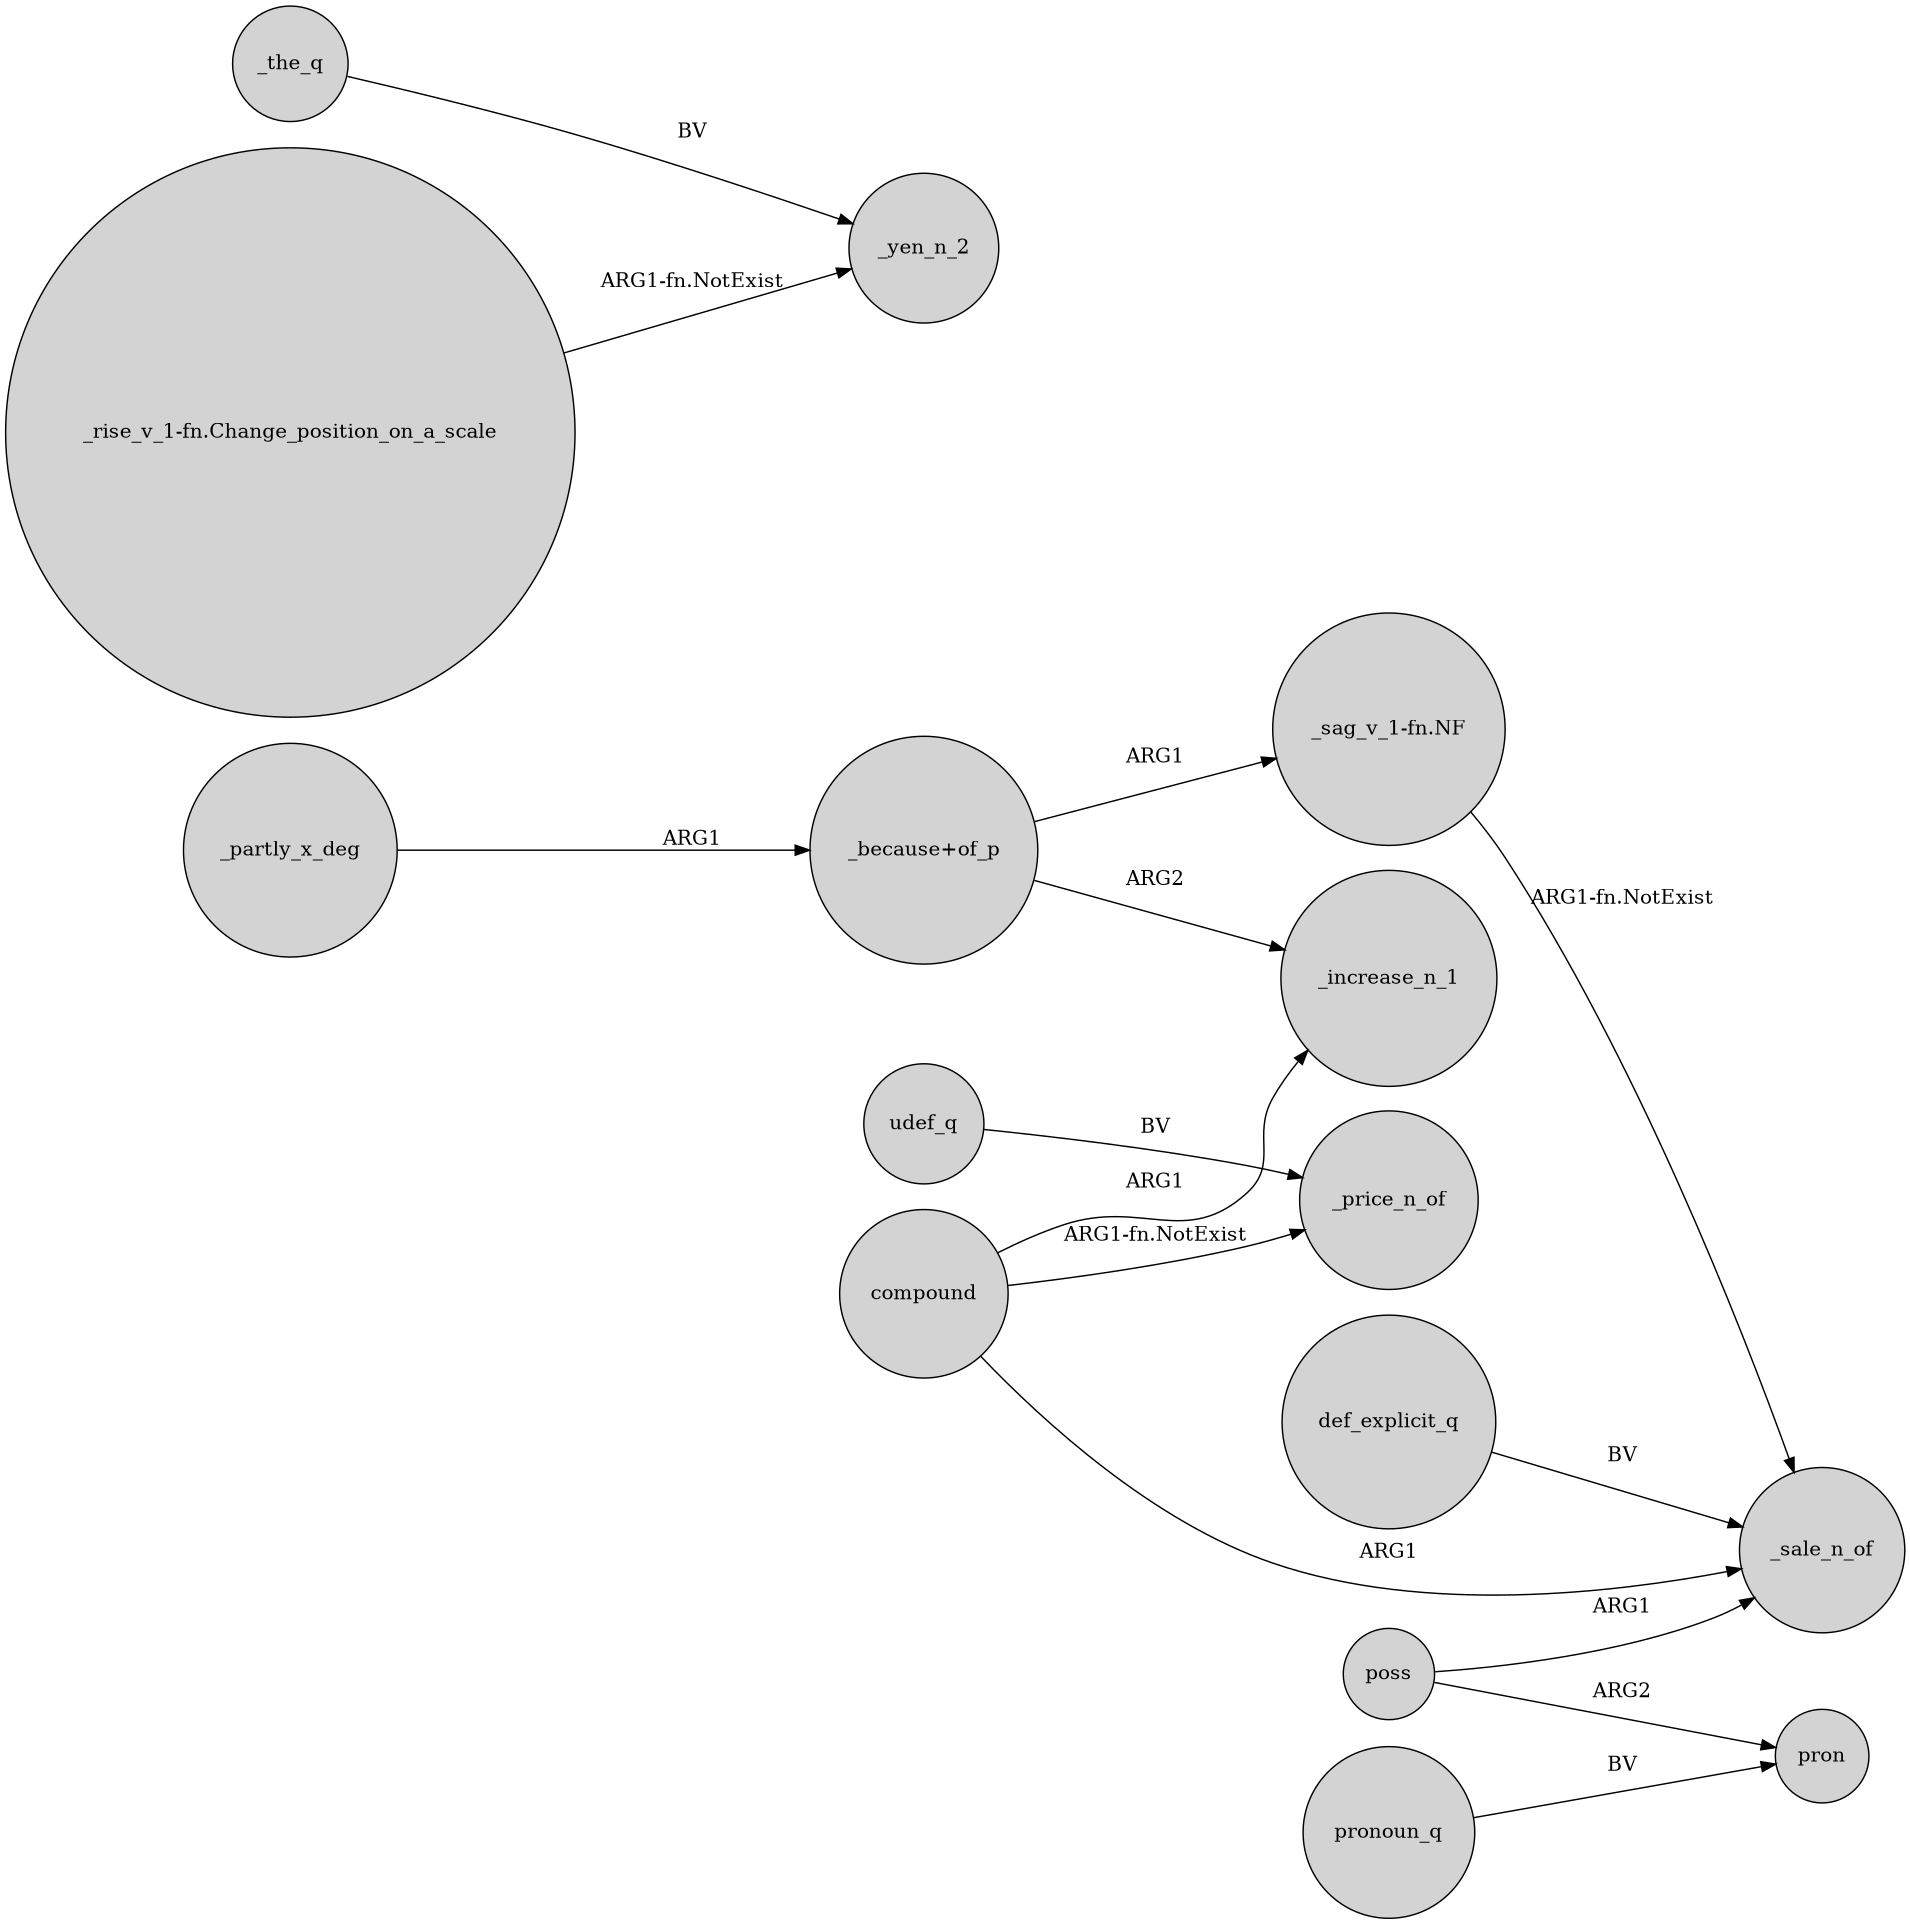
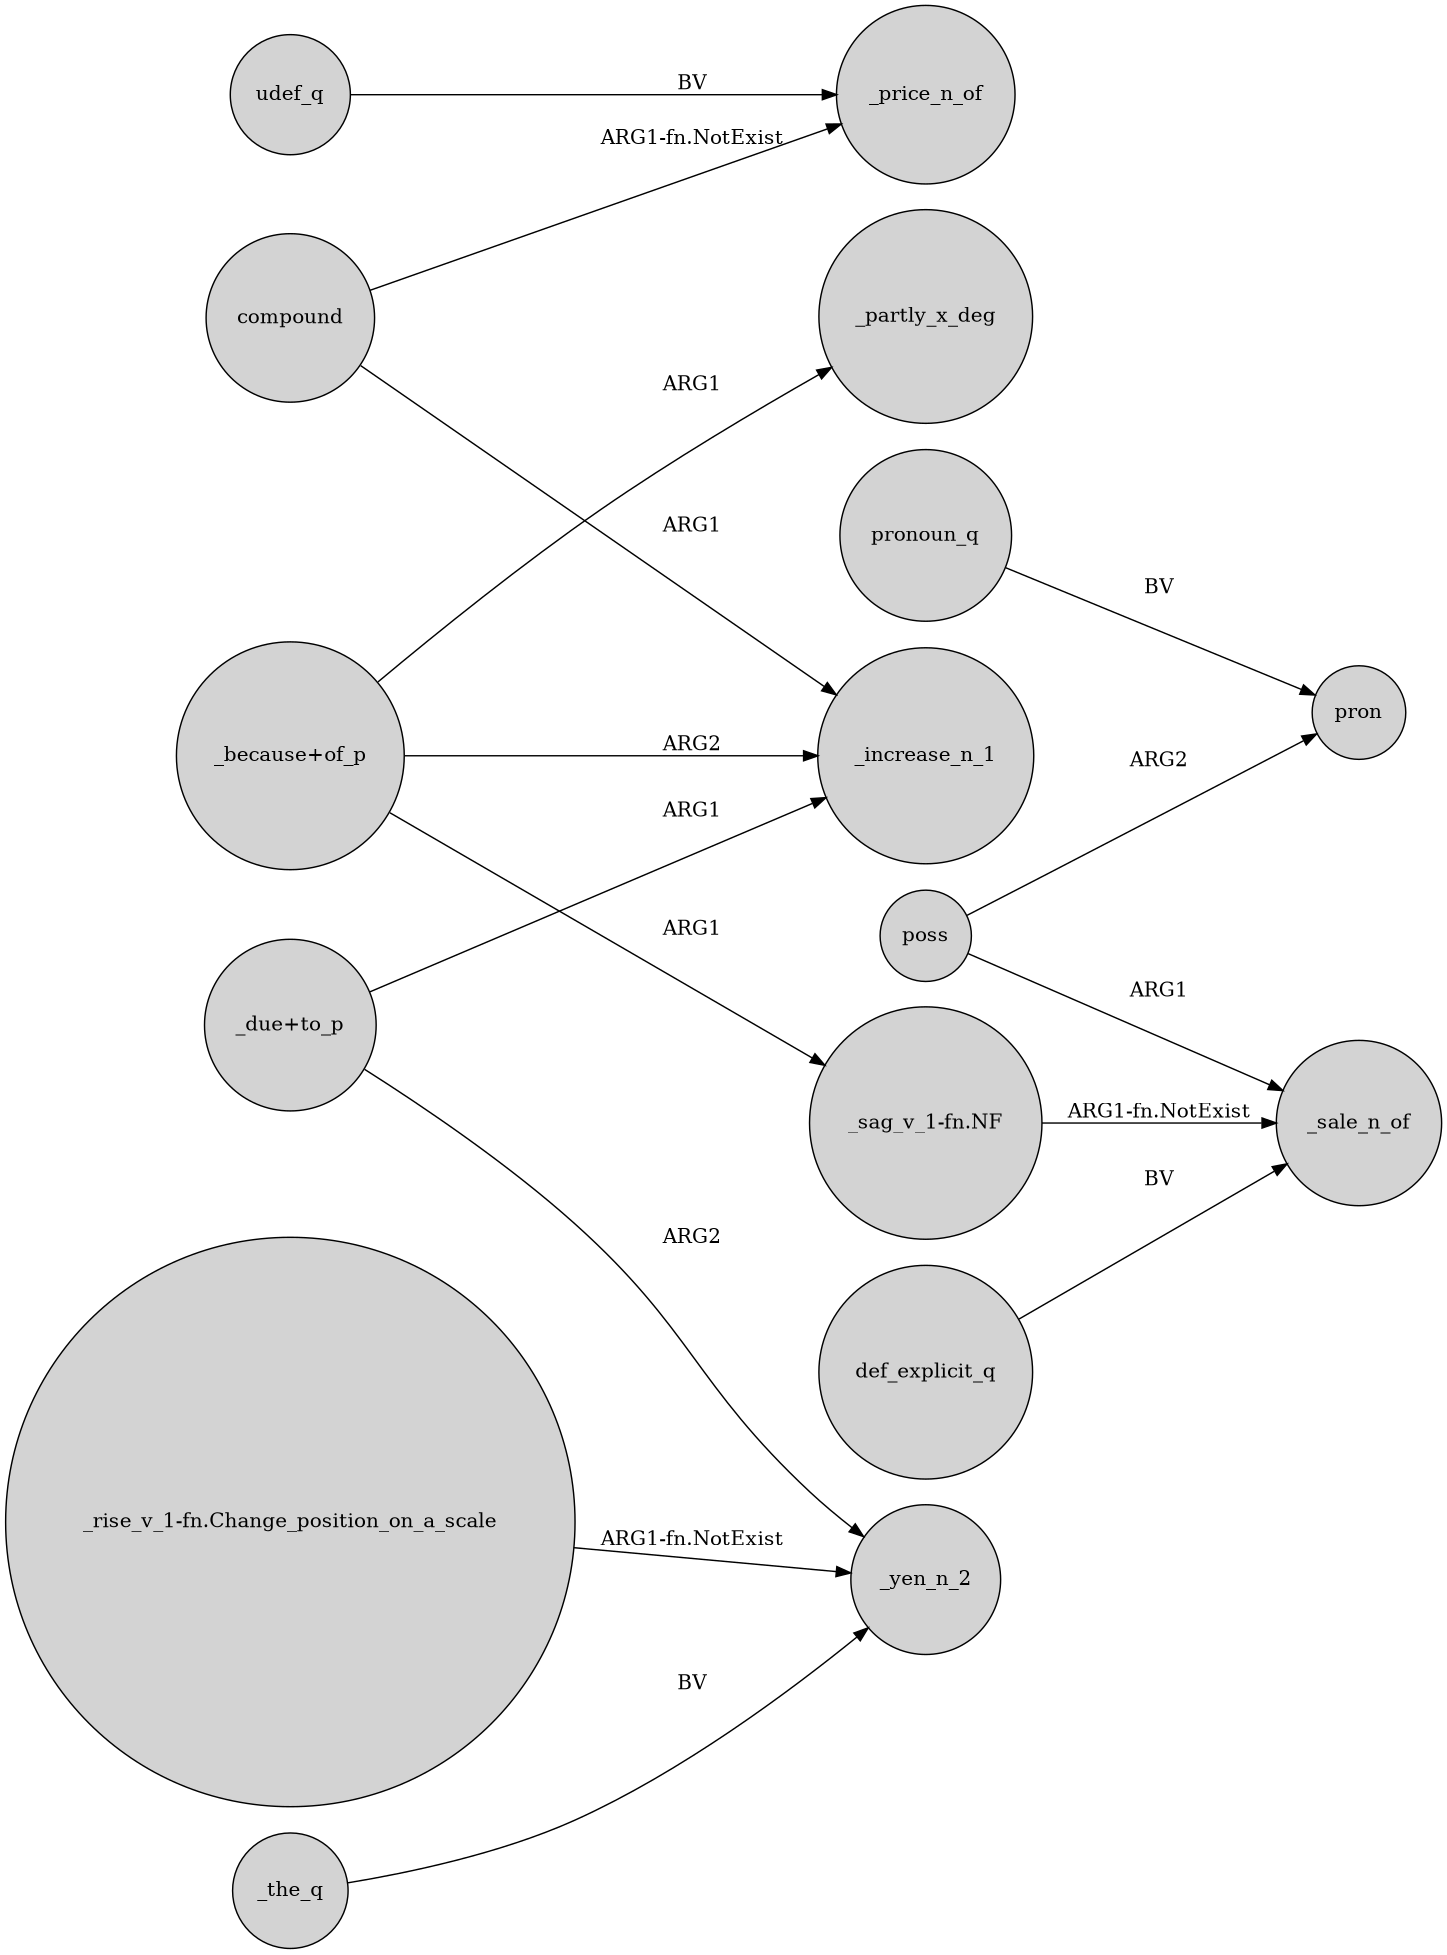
(596, 850) -> (602, 509)
none -> (290, 1025)
(1320, 1576) -> none
